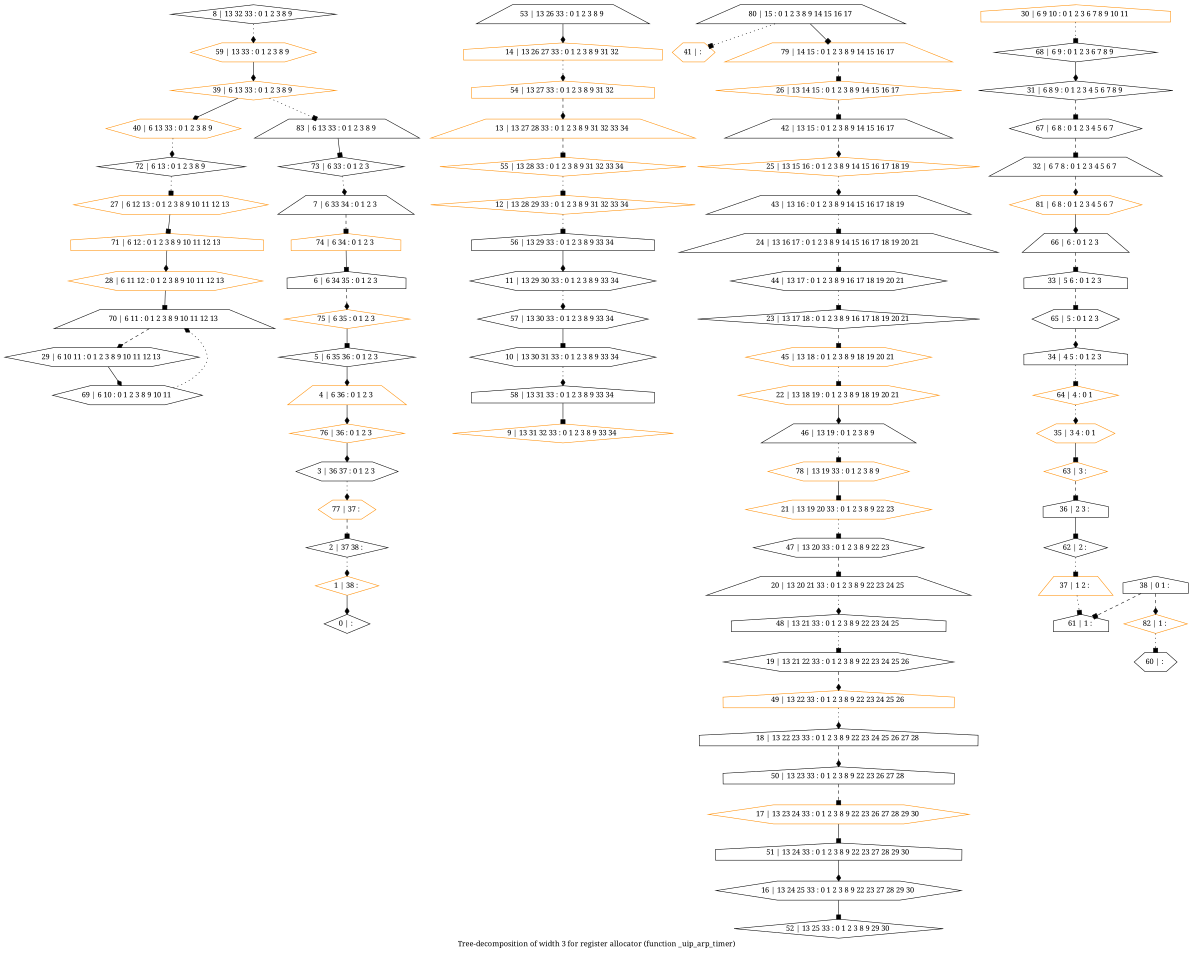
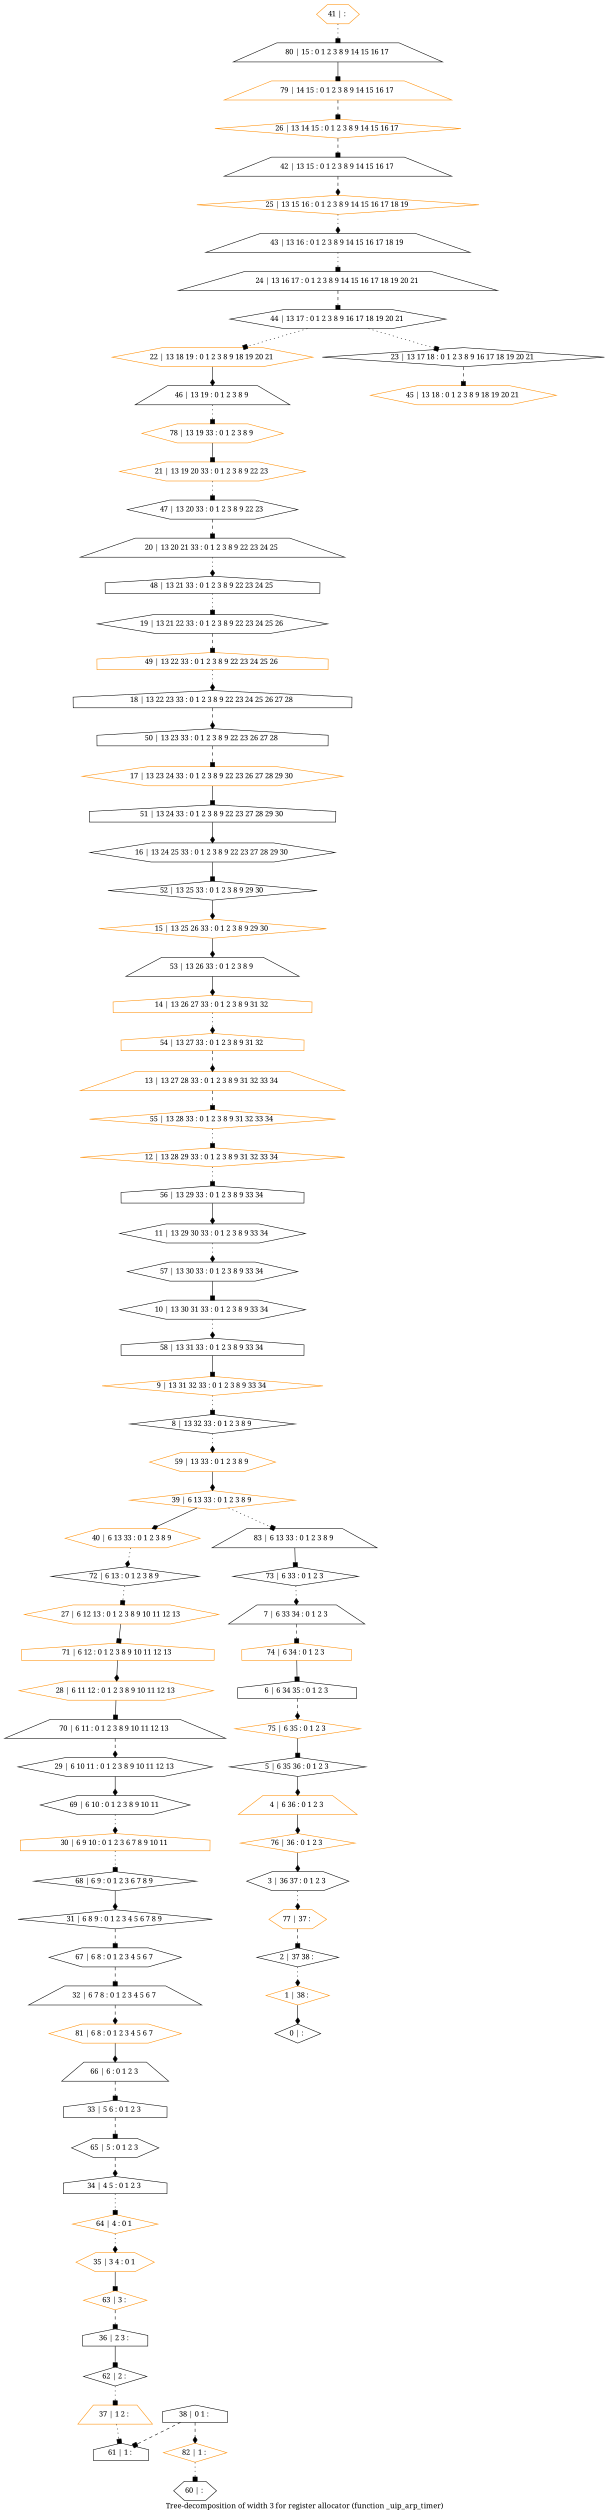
(744, 34) -> (338, 31)
(205, 365) -> (115, 1821)
(839, 374) -> (278, 337)
(839, 678) -> (213, 640)
none -> (213, 929)
none -> (213, 1402)
